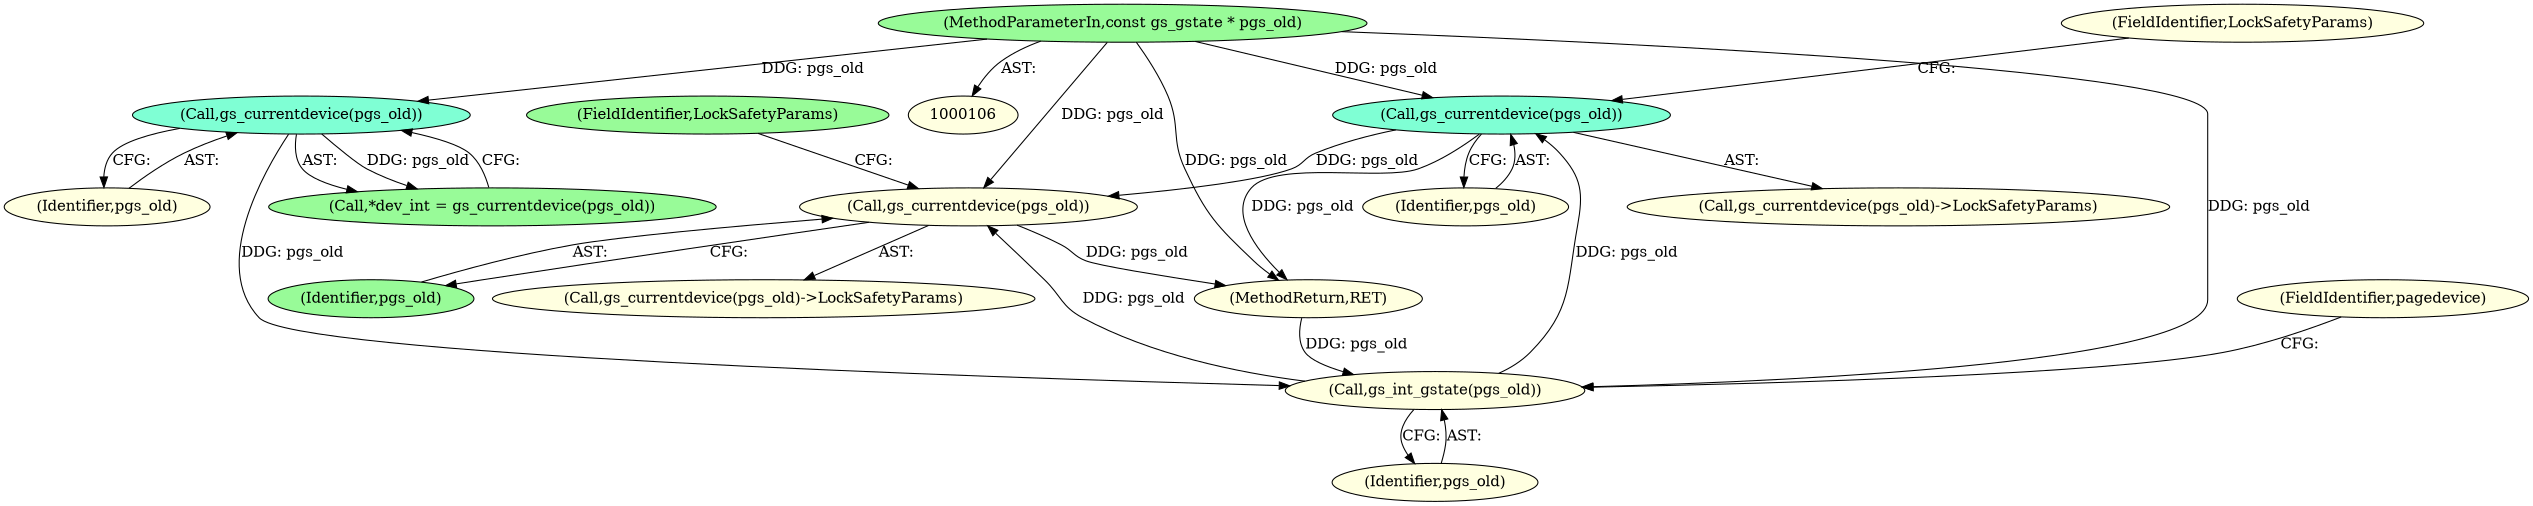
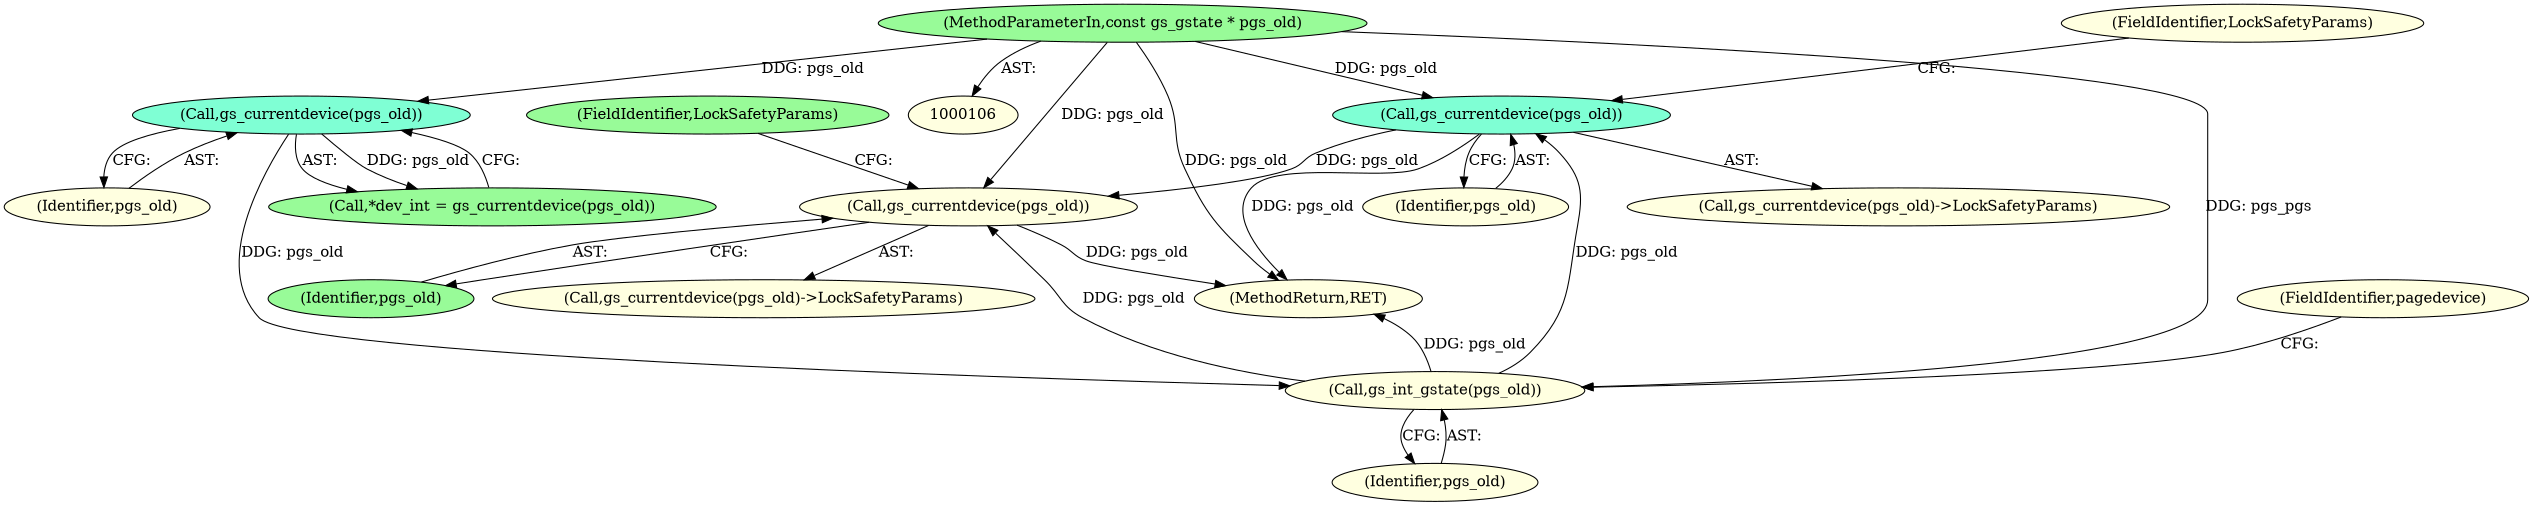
(2259, 207) -> (2259, 207)
(1308, 355) -> (1414, 339)
